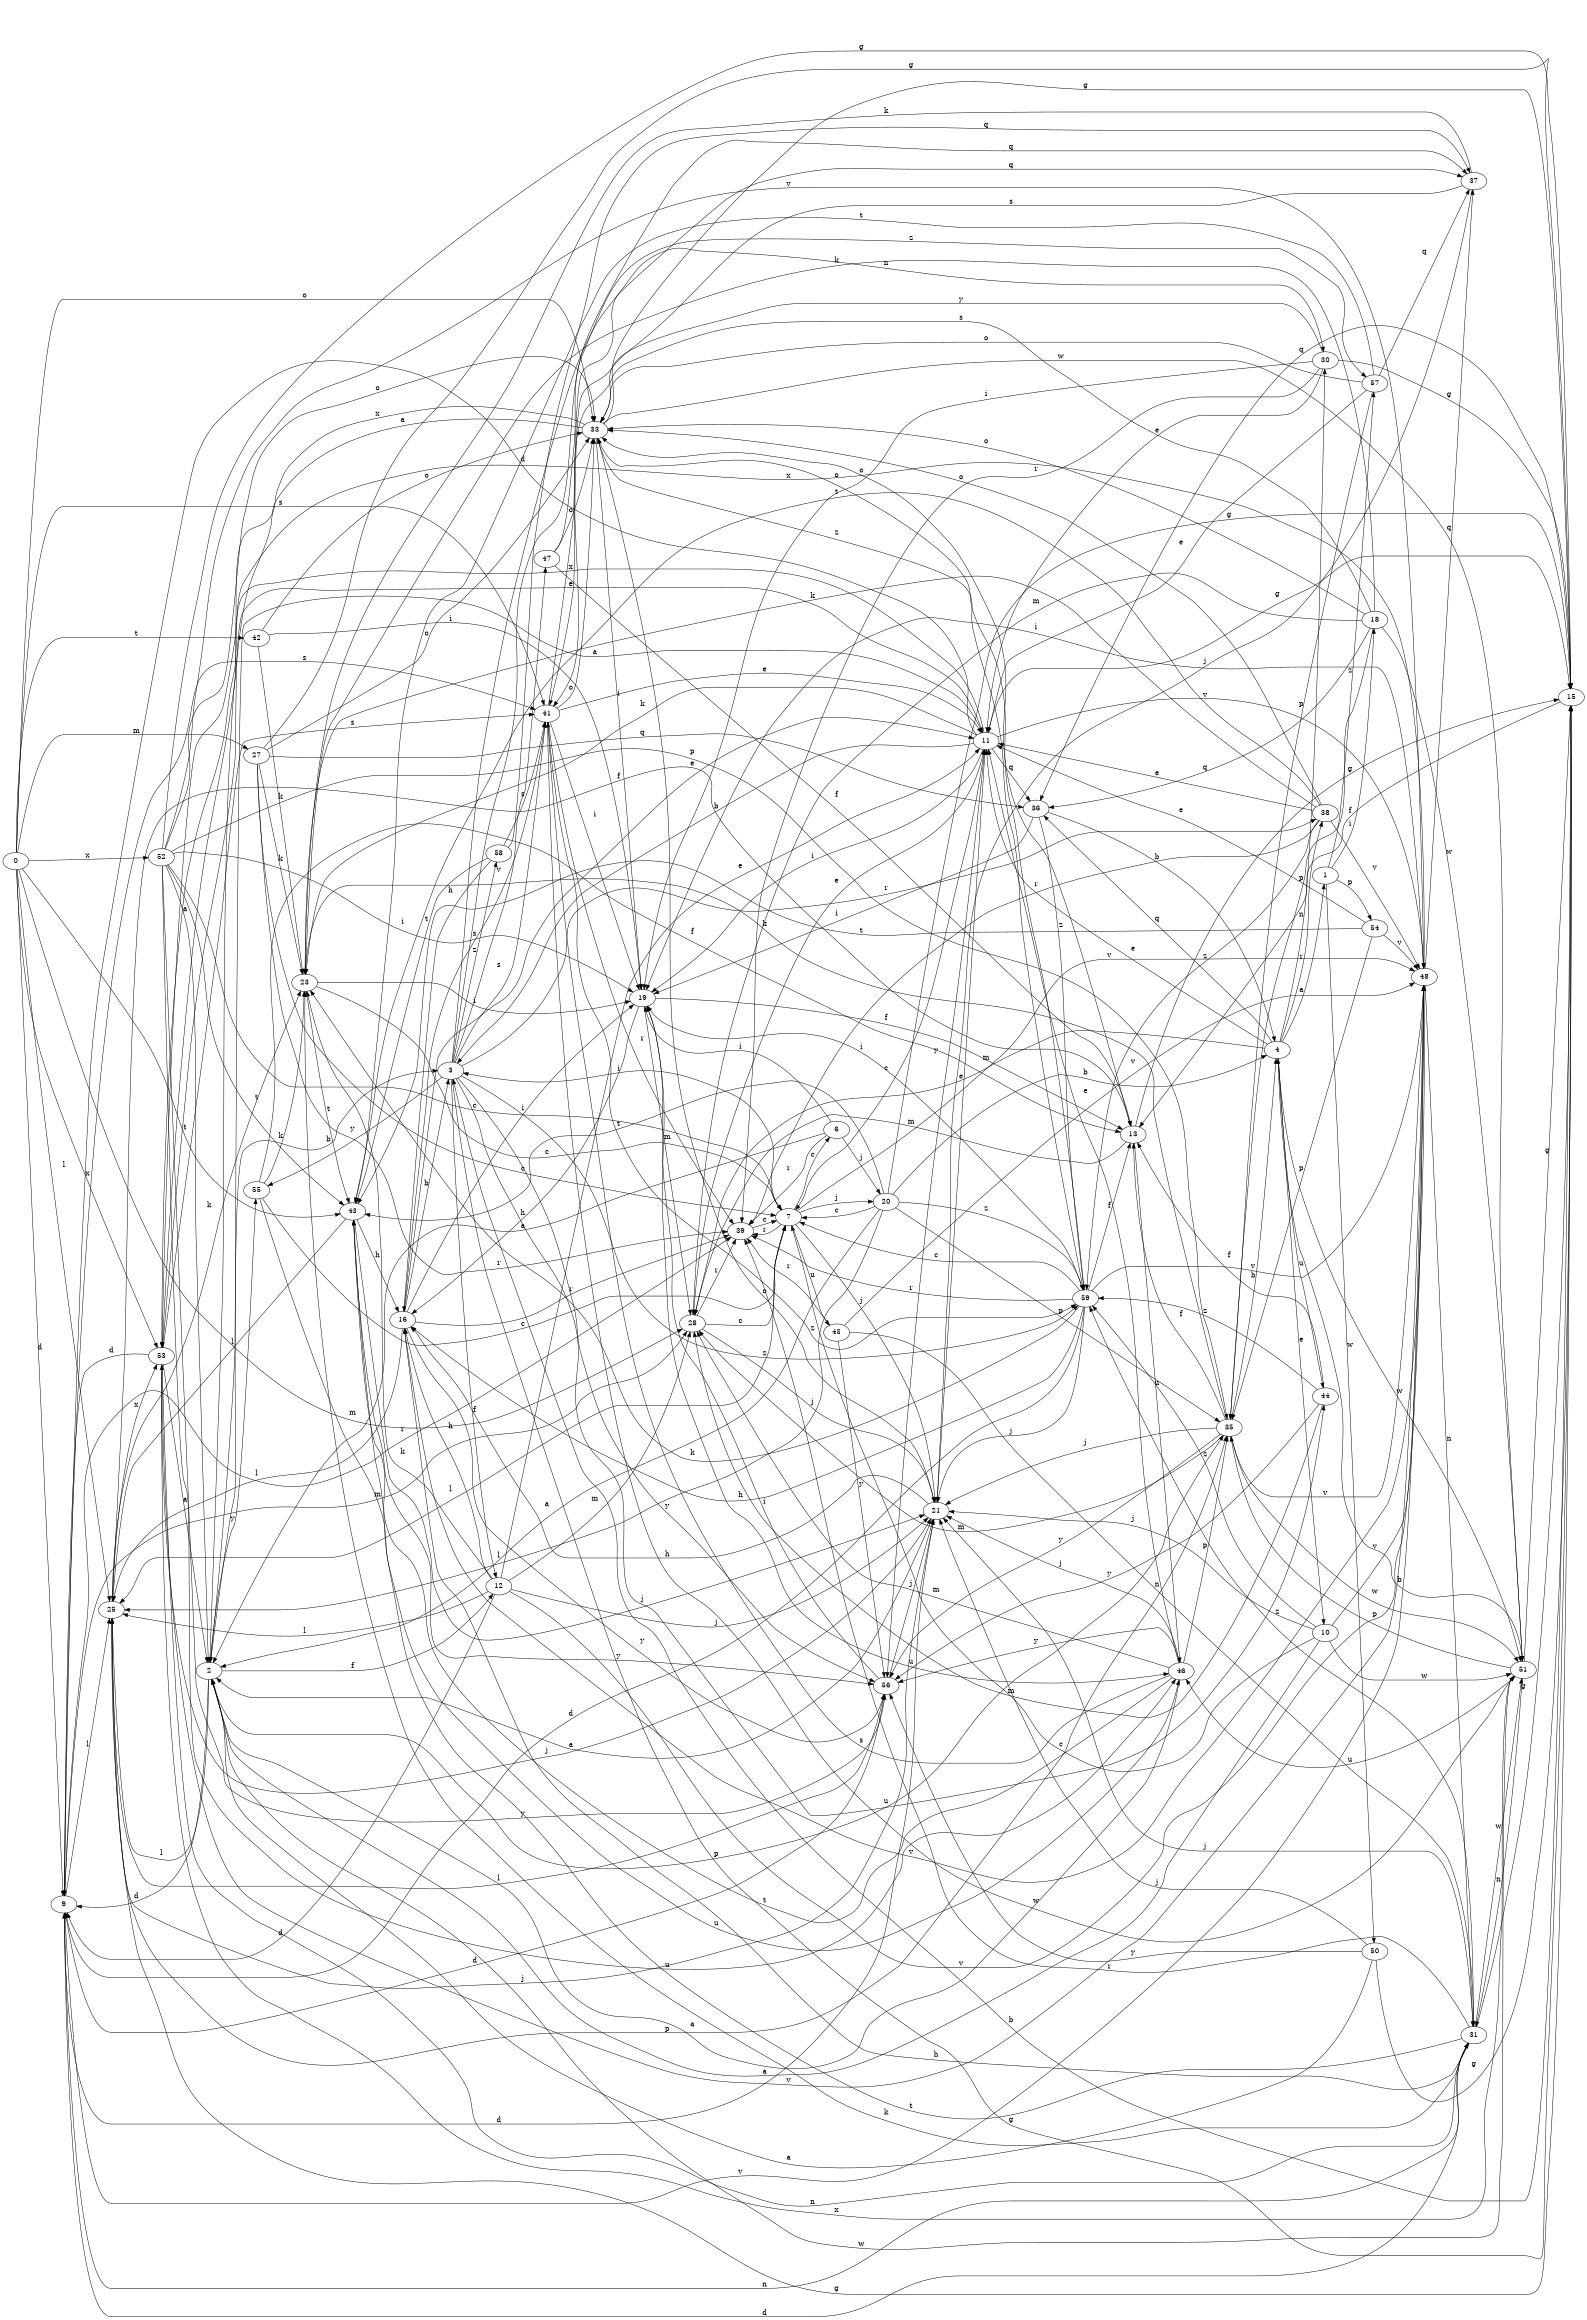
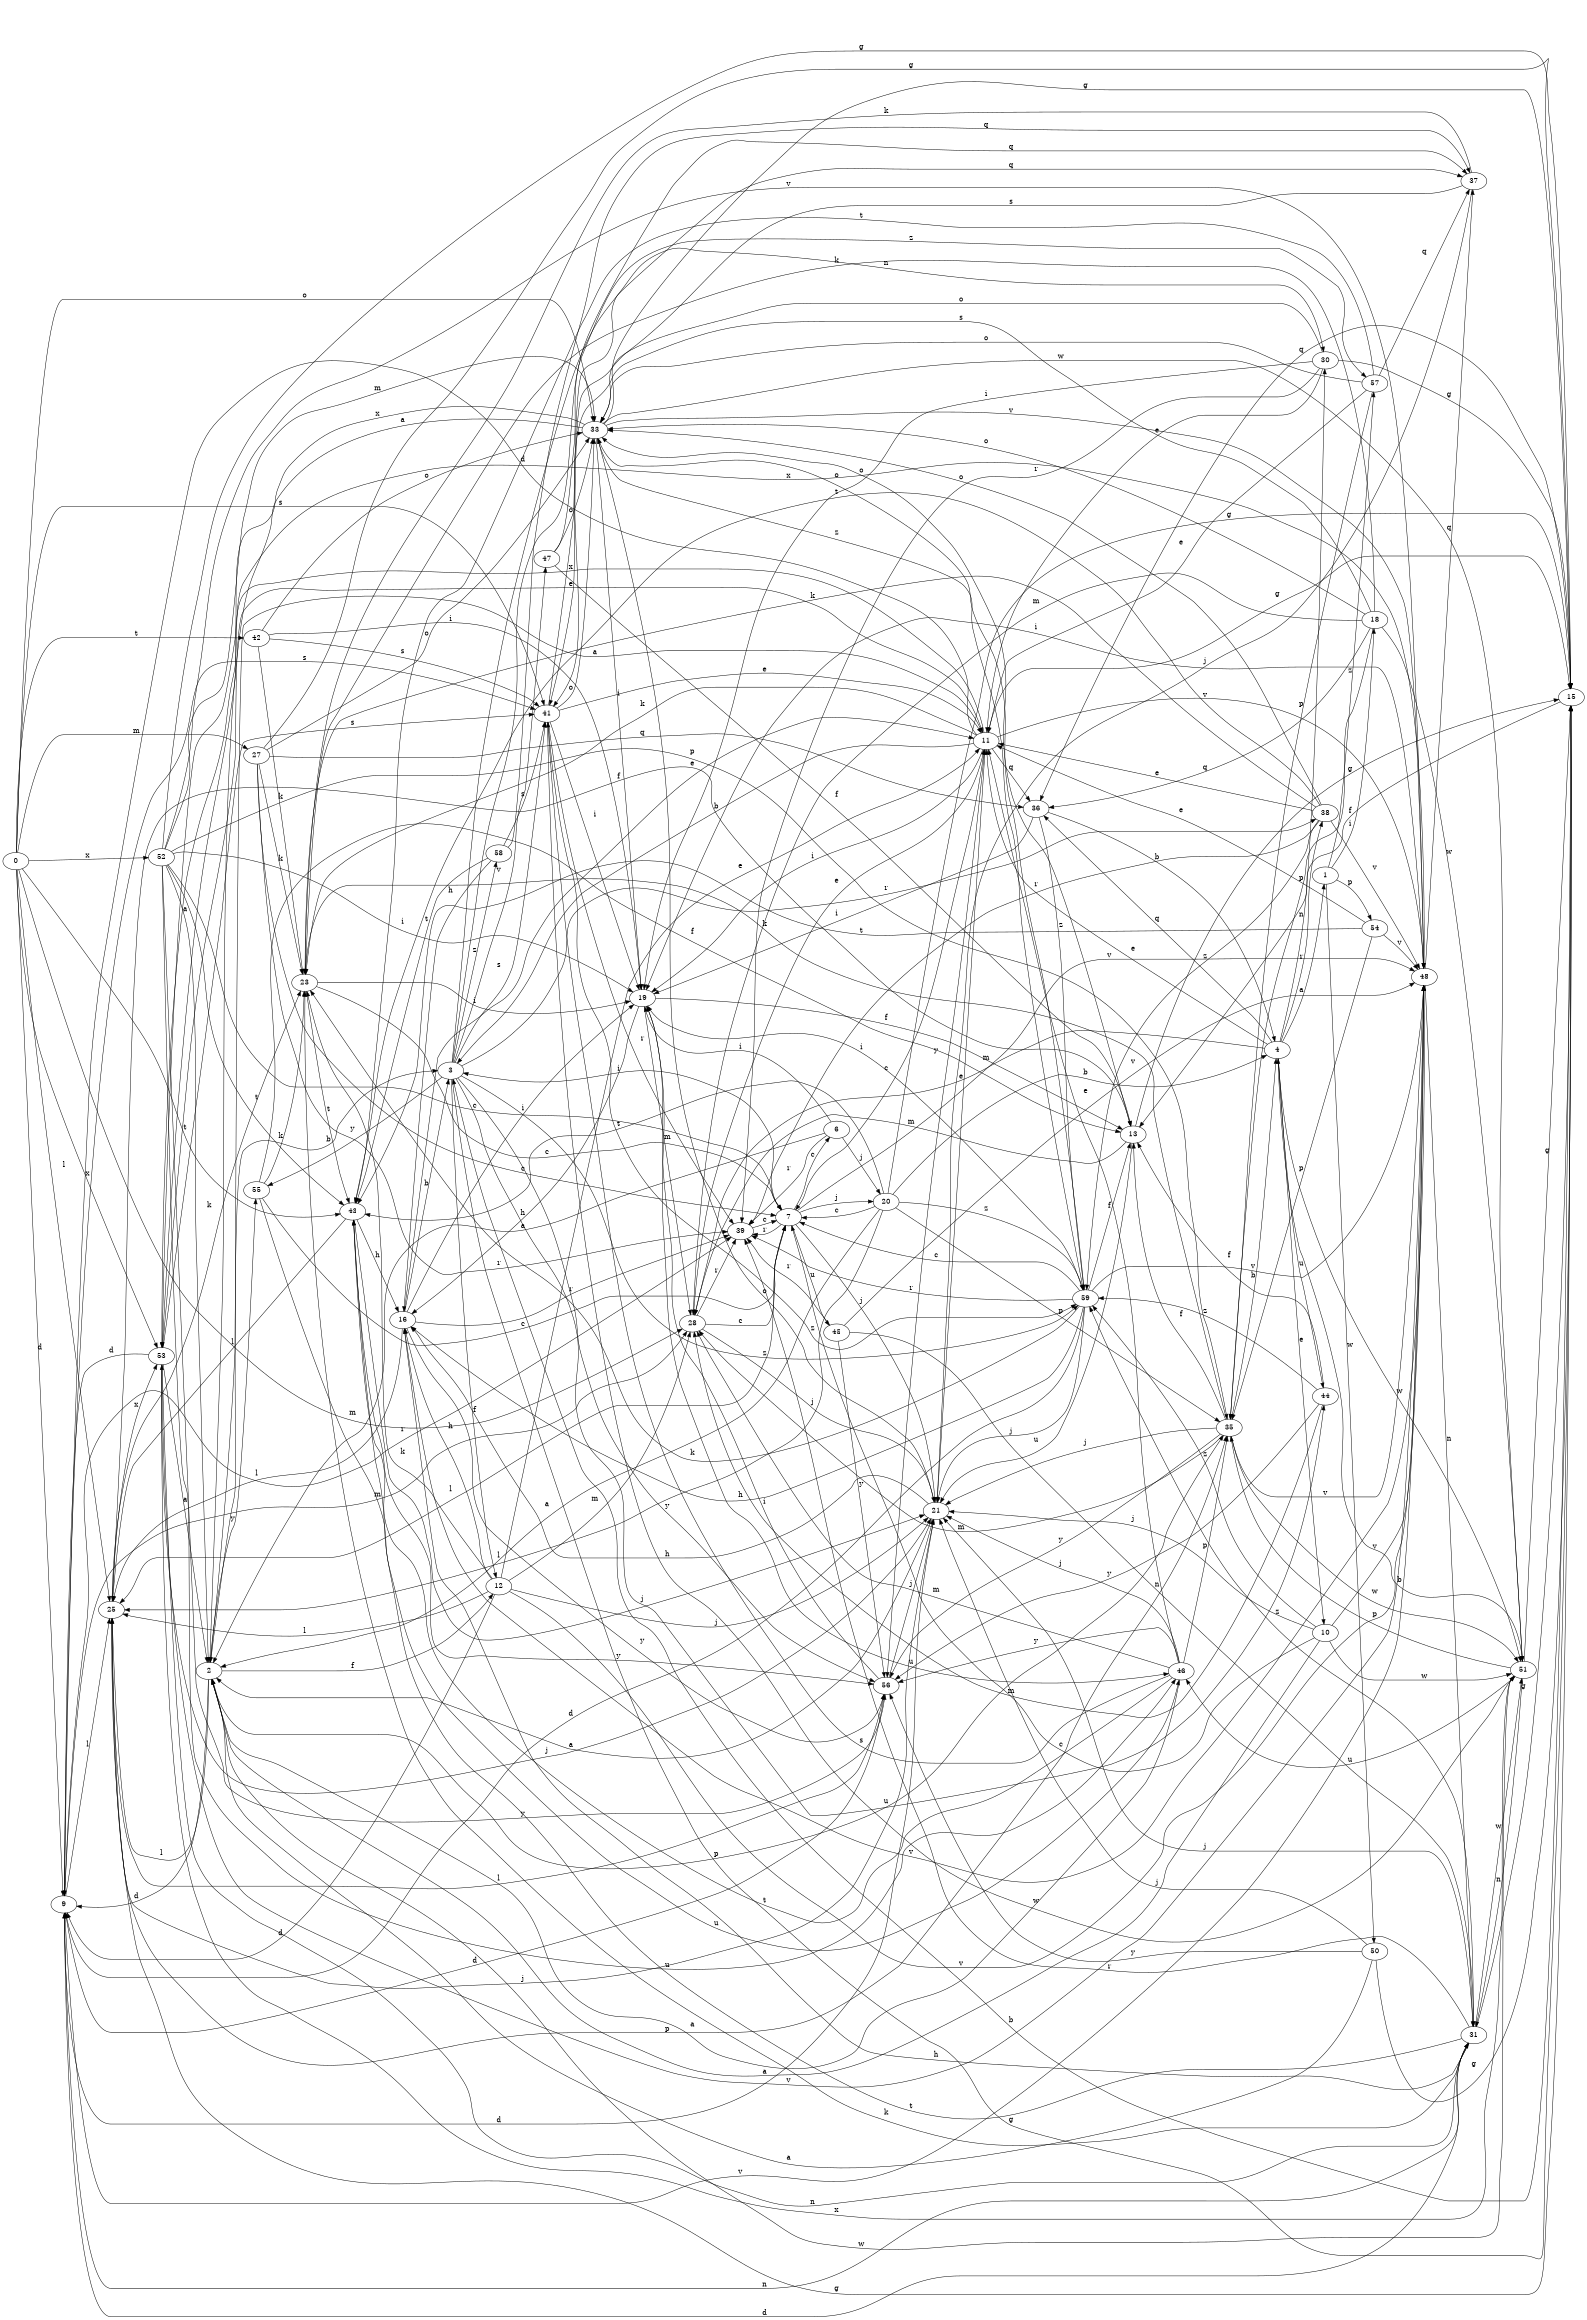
(961, 300) -> (961, 300)
(378, 389) -> (378, 389)
none -> (1218, 442)
(442, 1010) -> (406, 658)
(1157, 1401) -> (1089, 1358)
